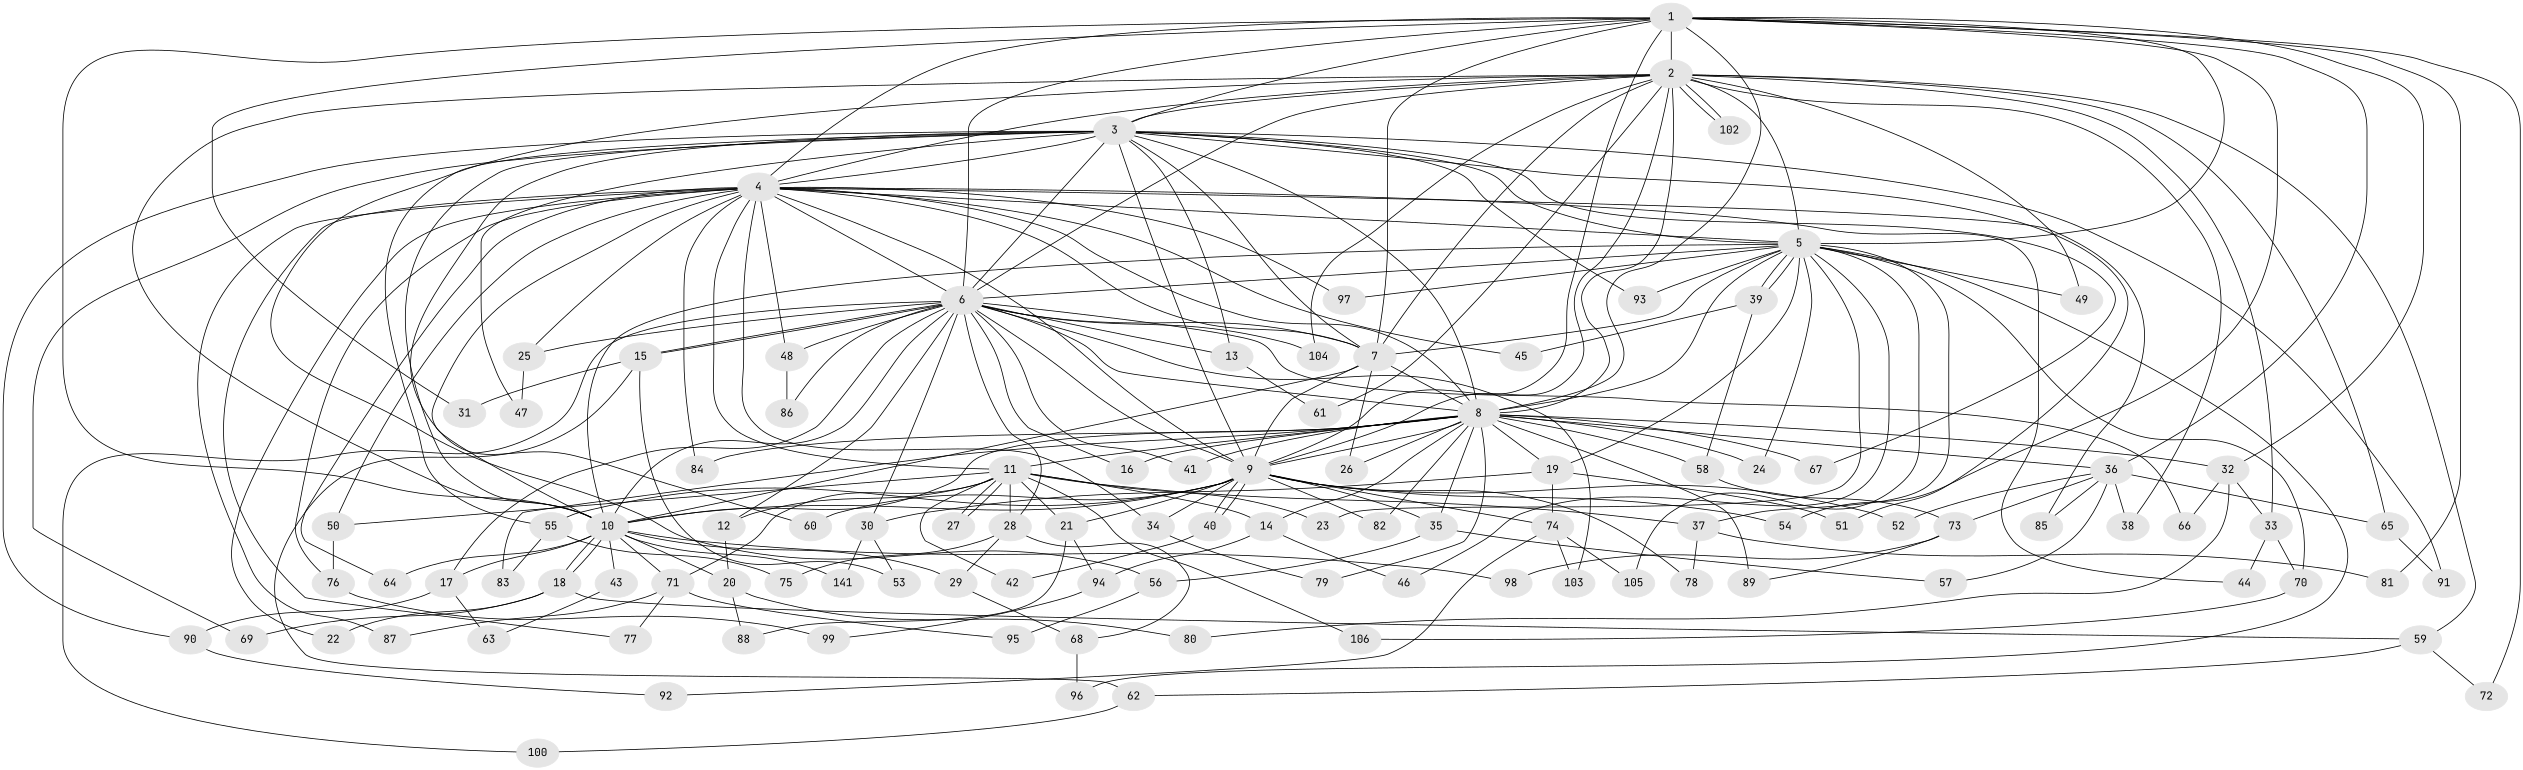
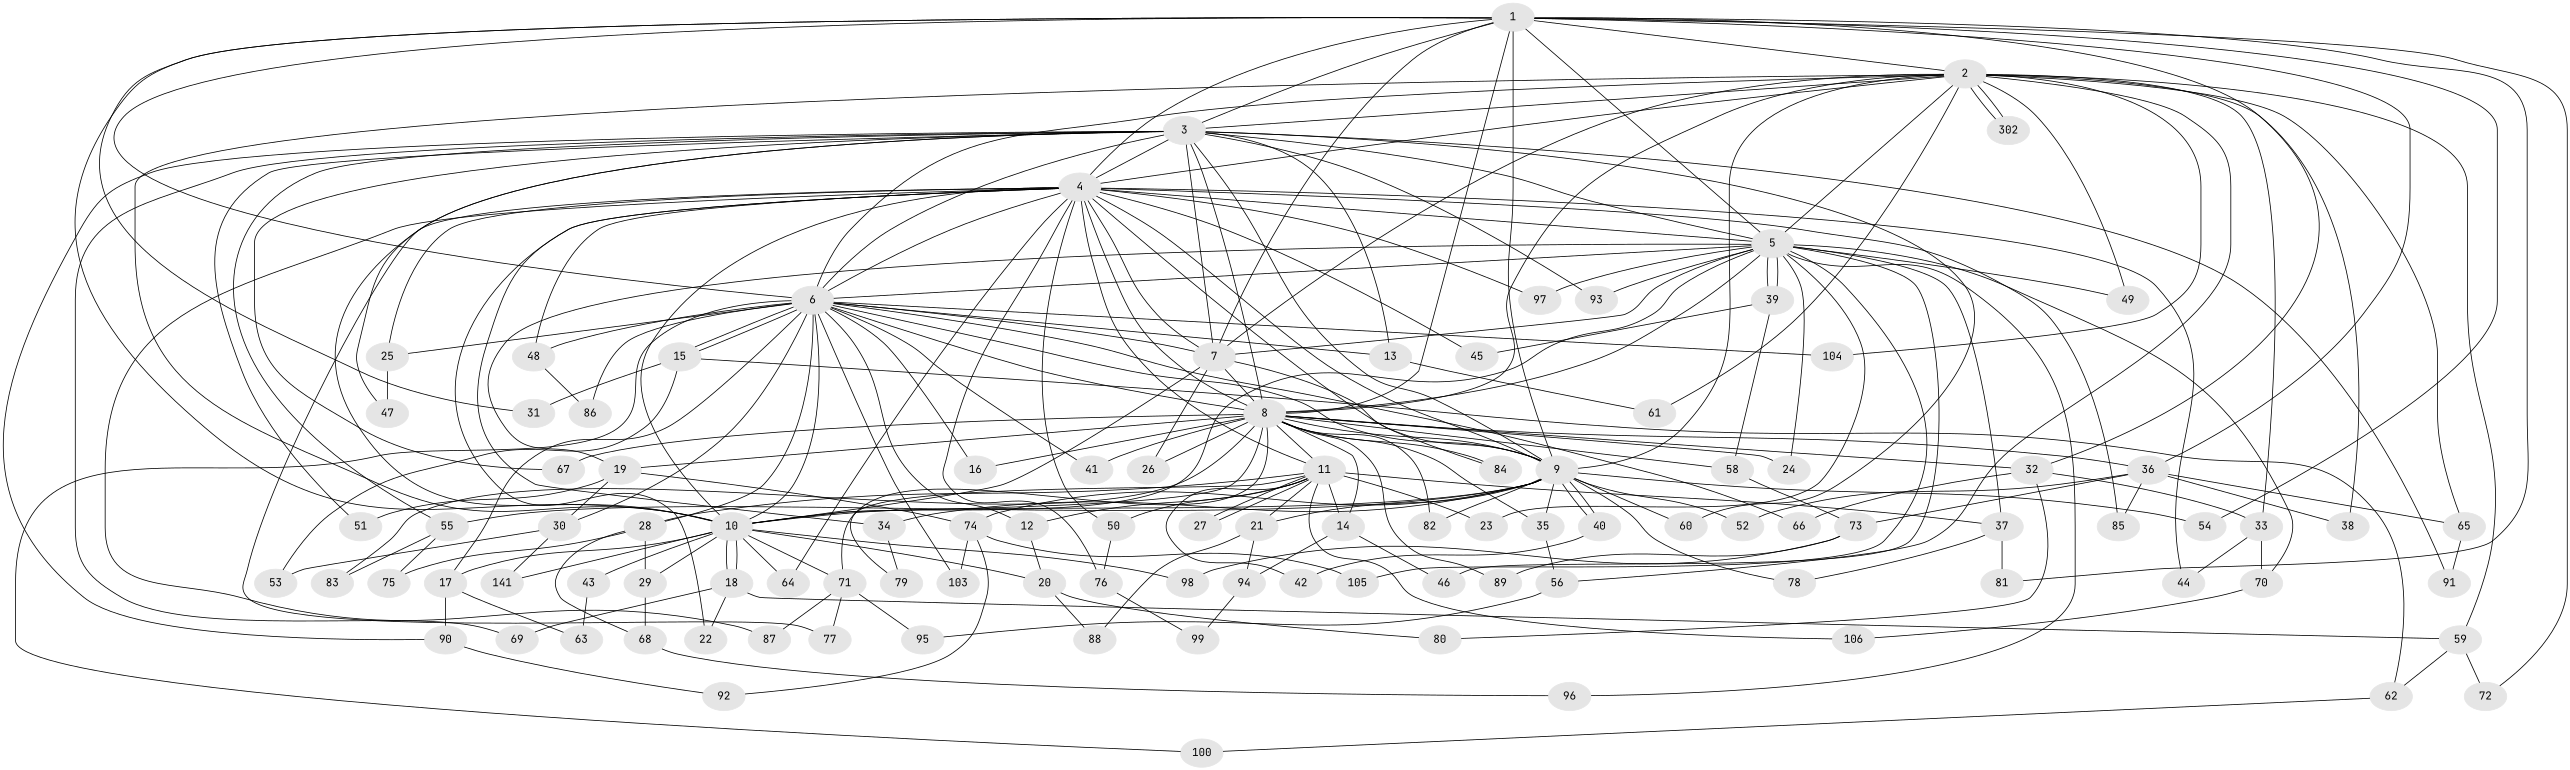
(1729, 130) -> (2008, 130)
(1946, 583) -> none
